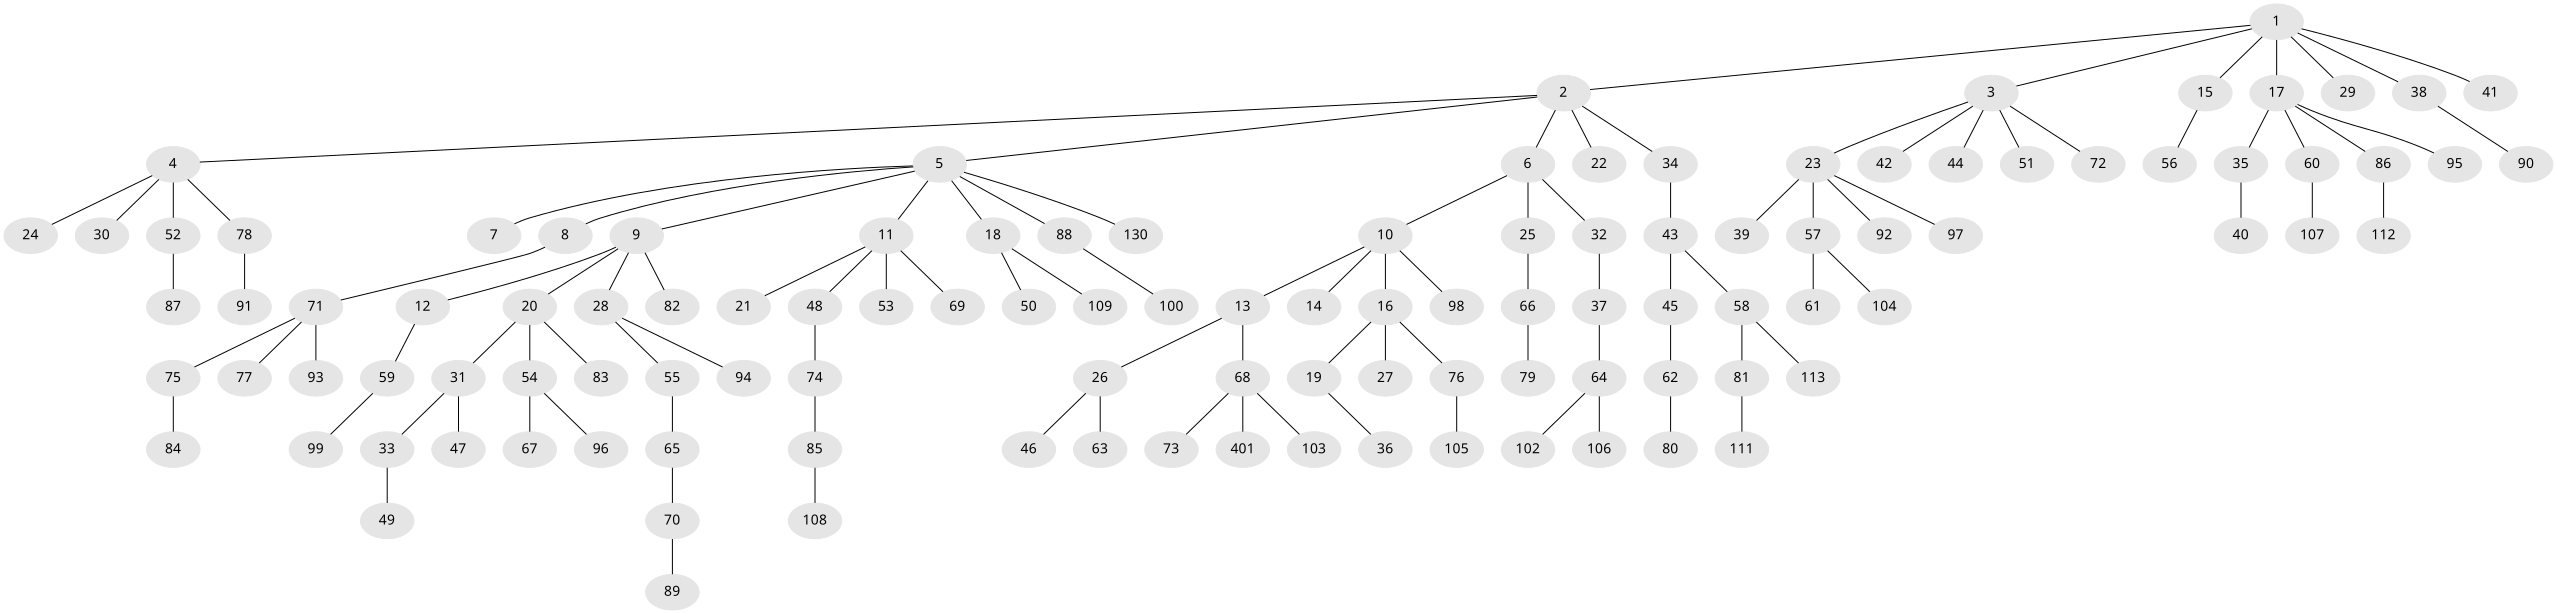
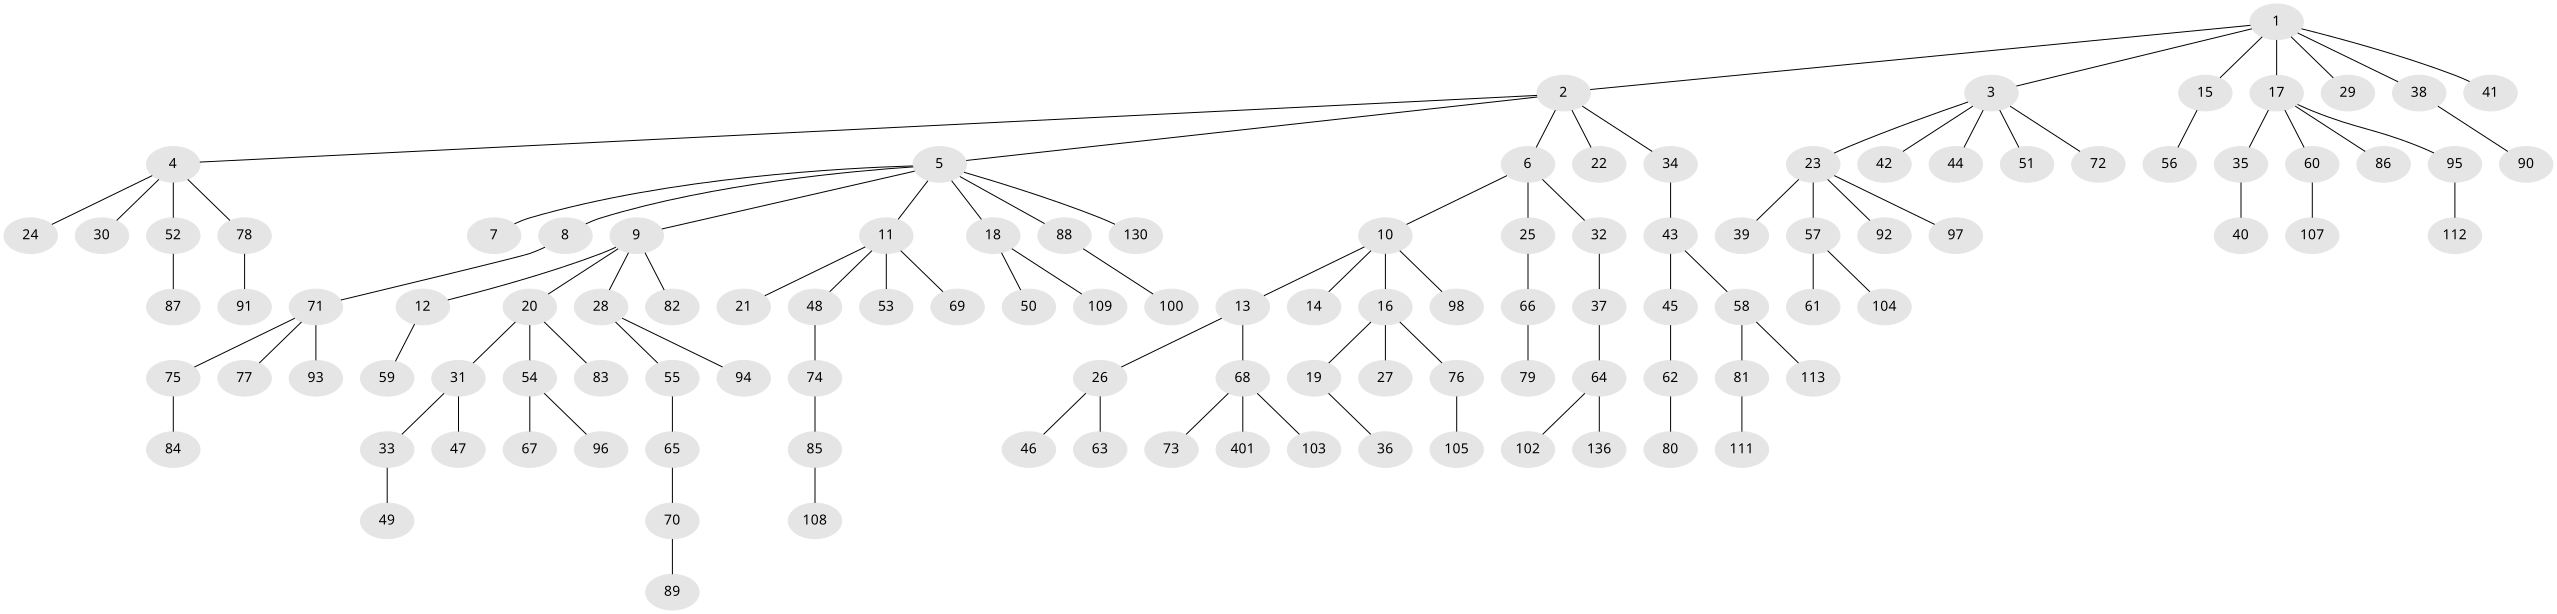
(2384, 200) -> (2455, 200)
(316, 450) -> none
(1599, 450) -> (1599, 450)
